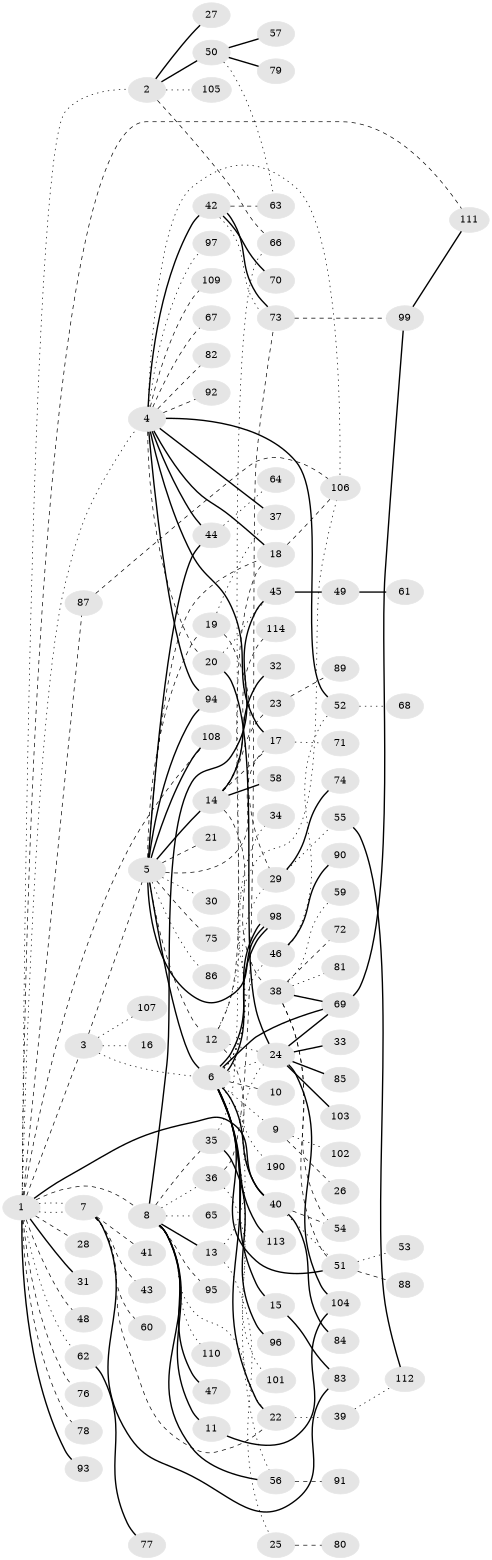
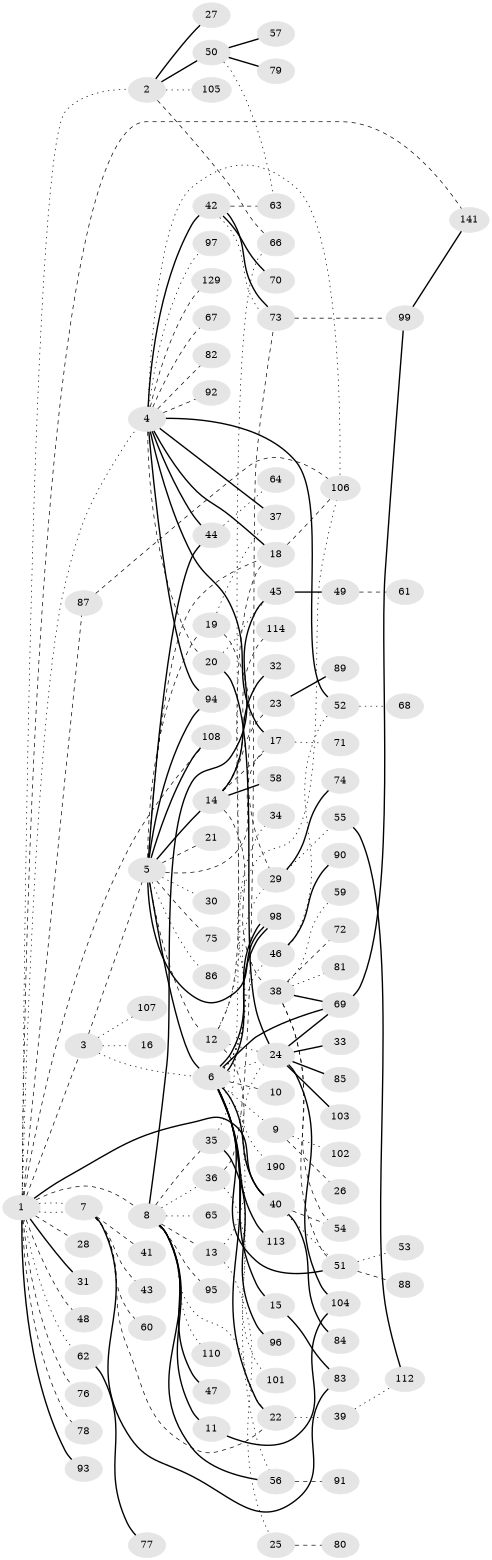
(469, 220) -> (469, 220)
(212, 281) -> (212, 281)
(373, 592) -> (373, 592)
(308, 686) -> (308, 686)
(179, 1235) -> (179, 1235)
